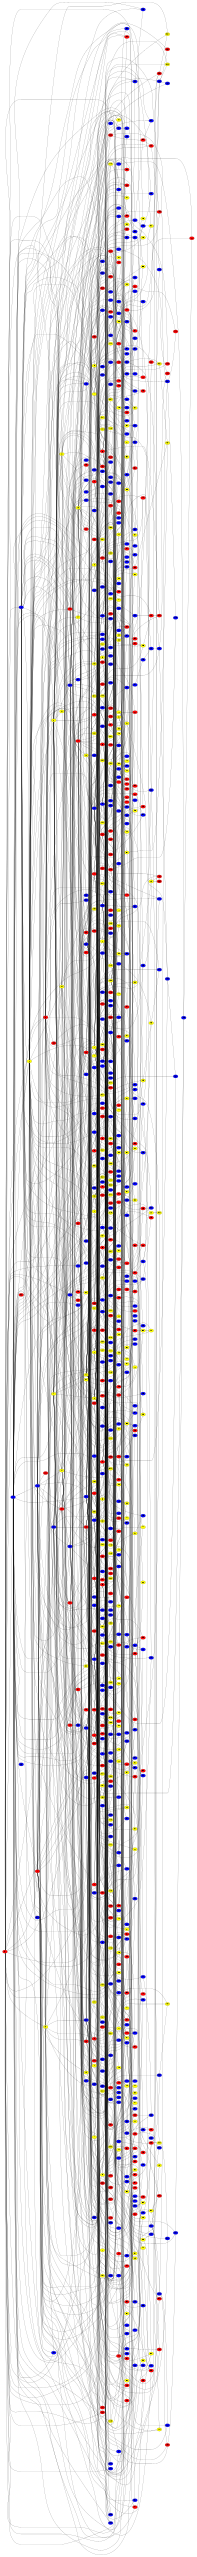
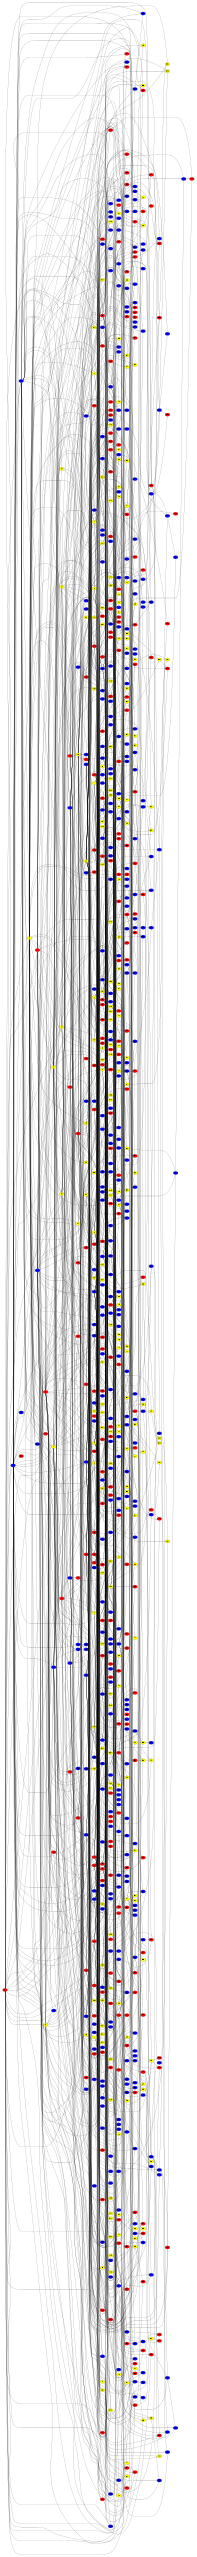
none -> (151, 2162)
